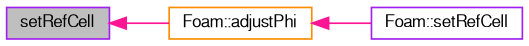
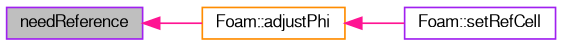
(58, 23) -> (75, 23)
